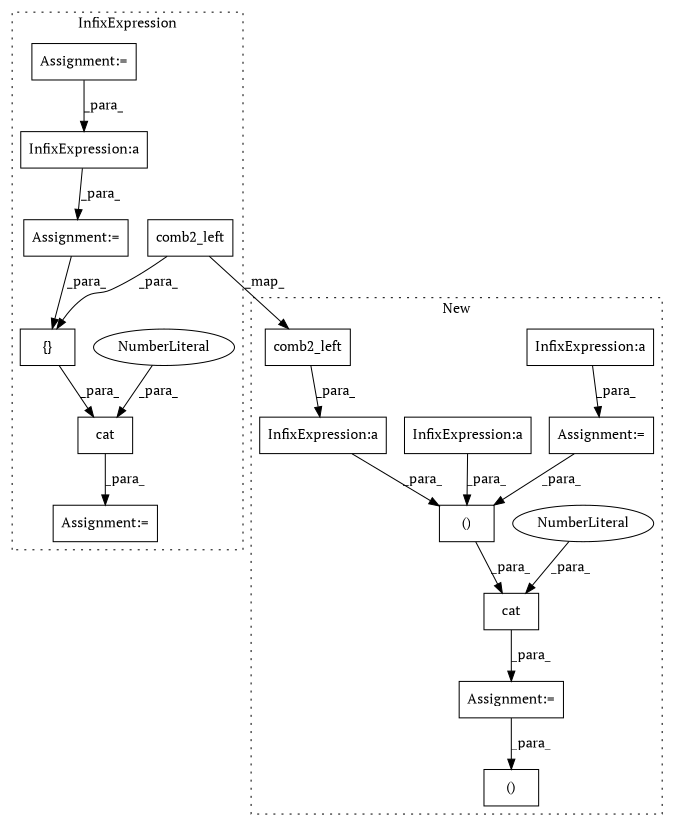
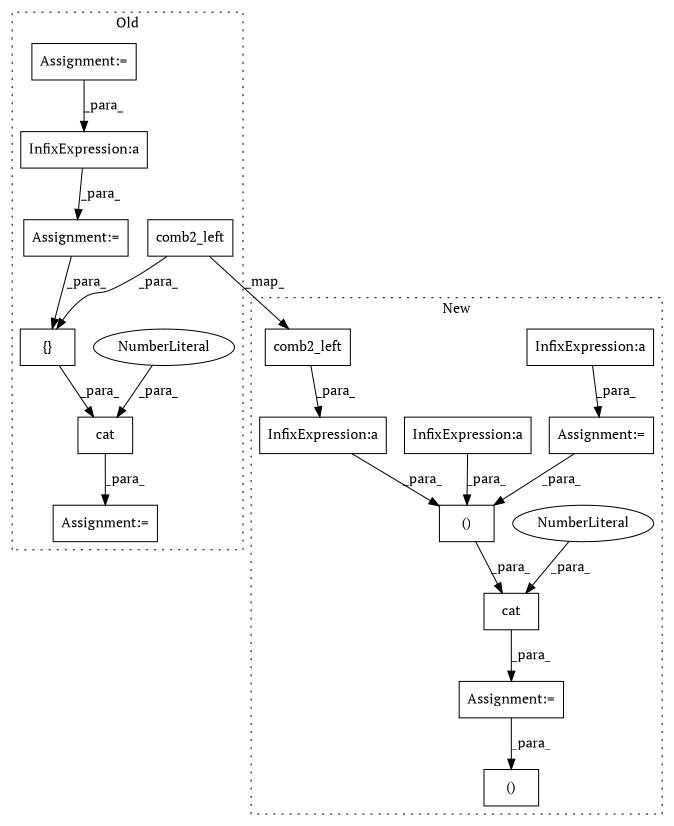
(128, 24) -> (128, 24)
